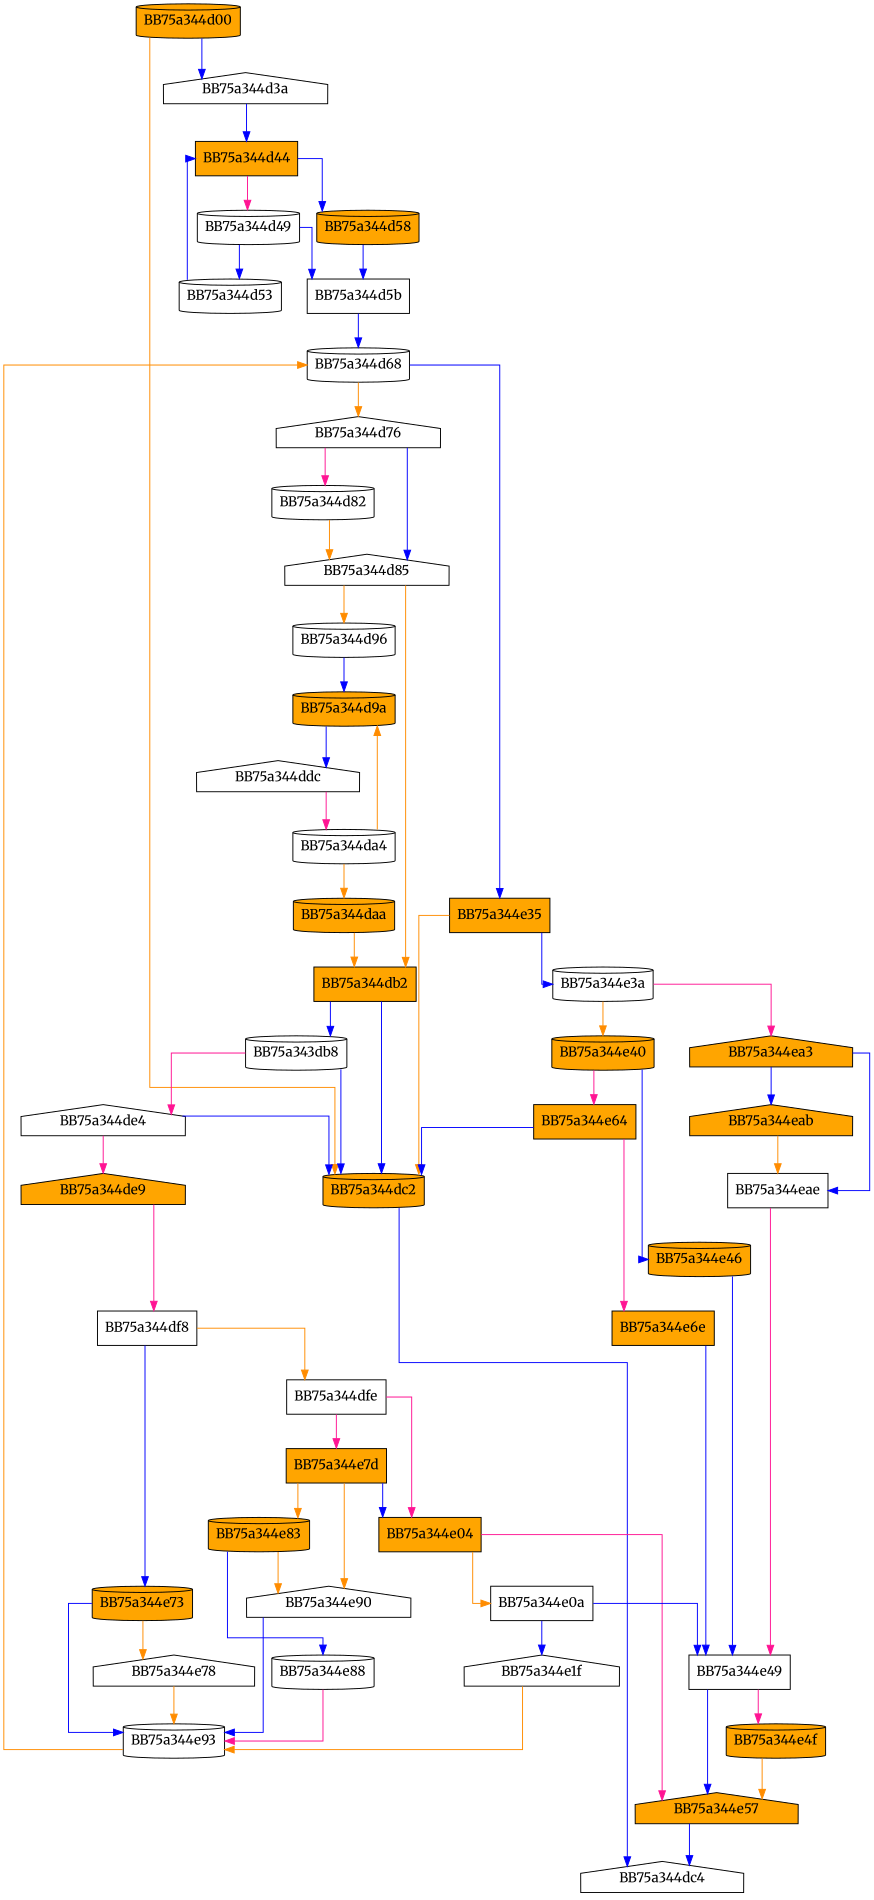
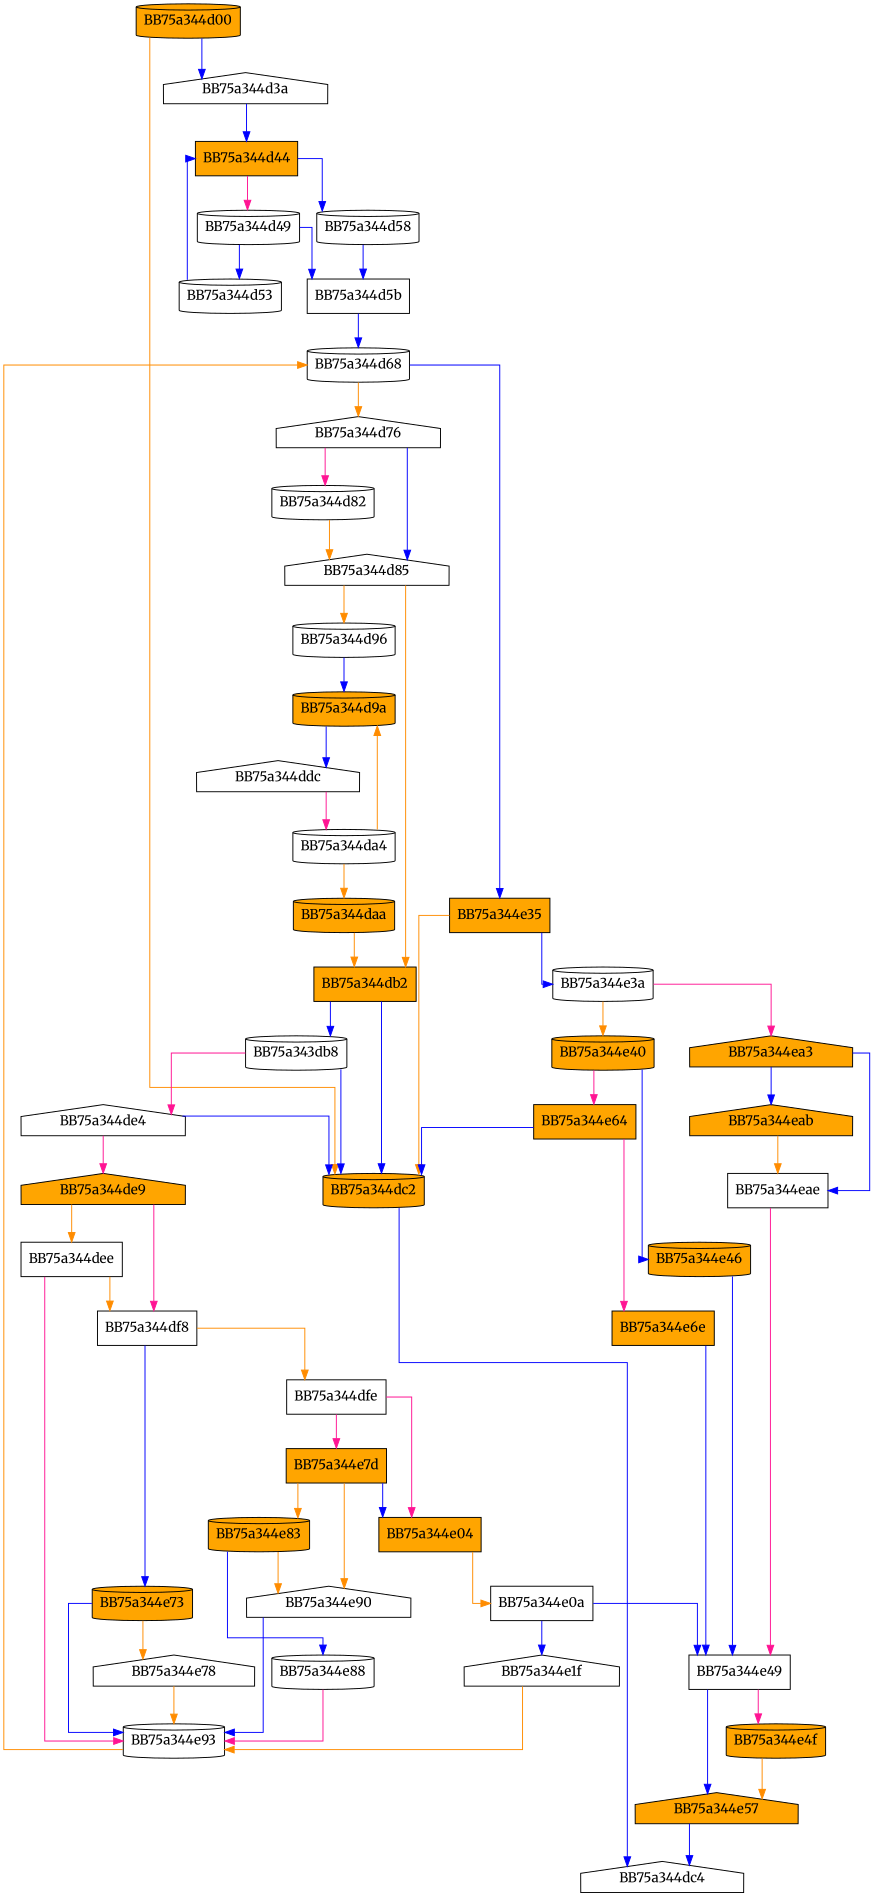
(368, 227) -> (368, 227)
none -> (72, 1259)
(662, 1572) -> none
